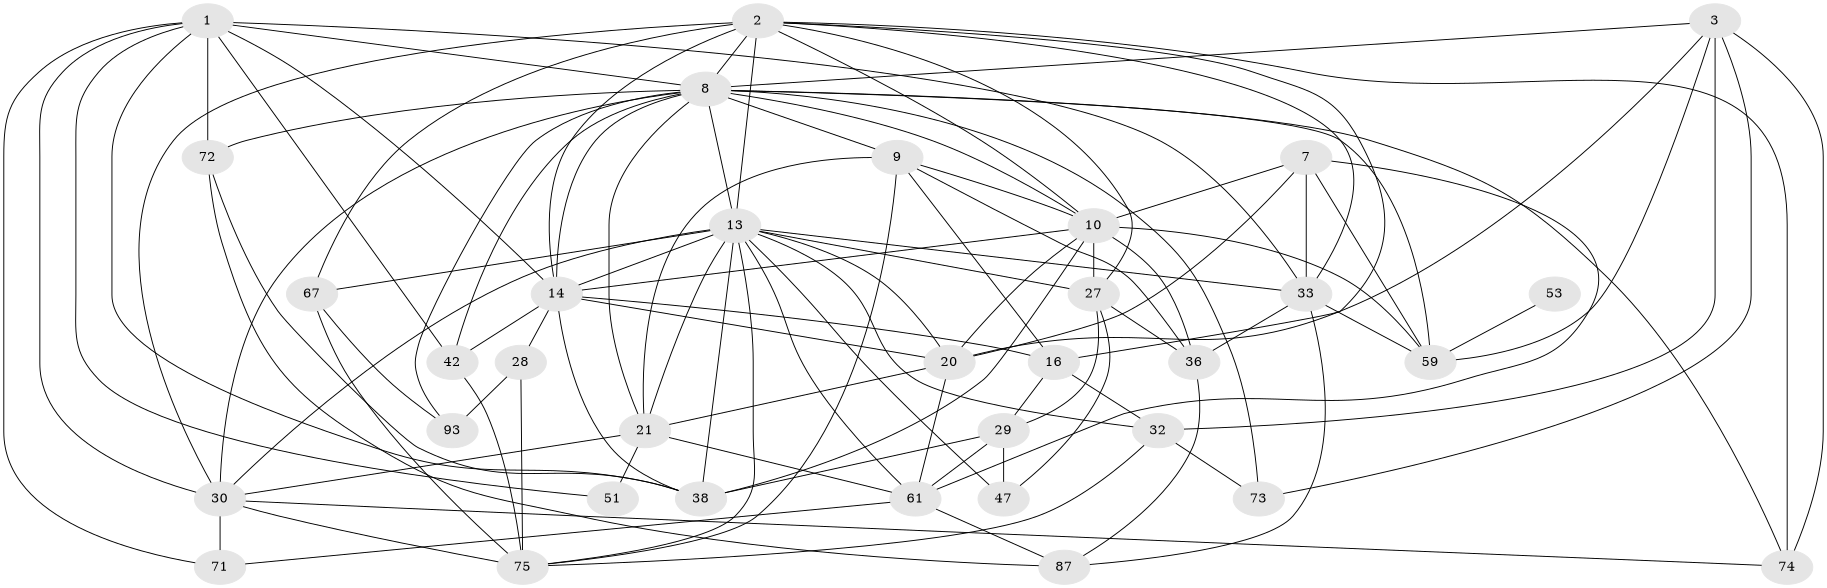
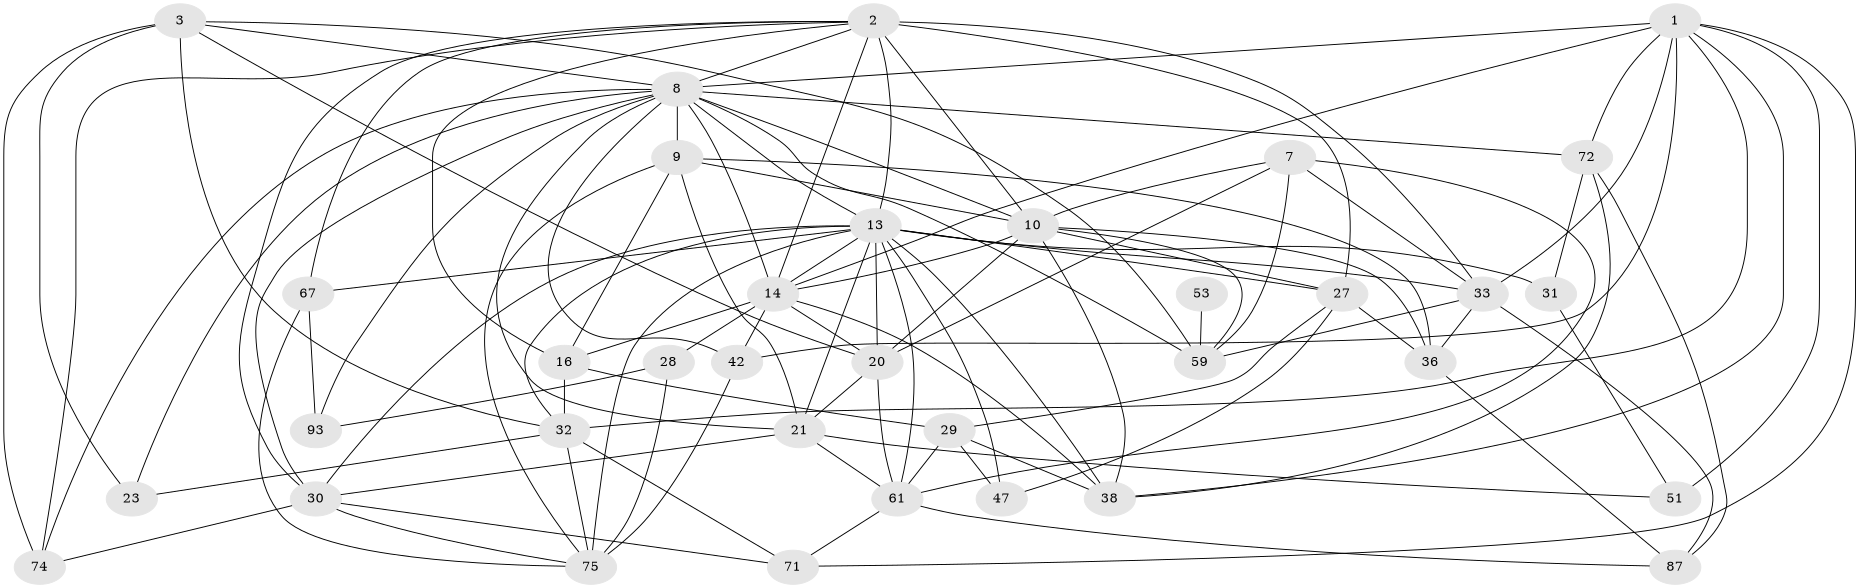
(40, 257) -> (1310, 399)
none -> (1551, 294)
none -> (679, 499)
(1259, 499) -> (132, 499)
